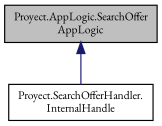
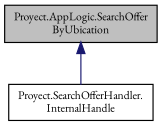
(81, 24) -> (81, 24)
